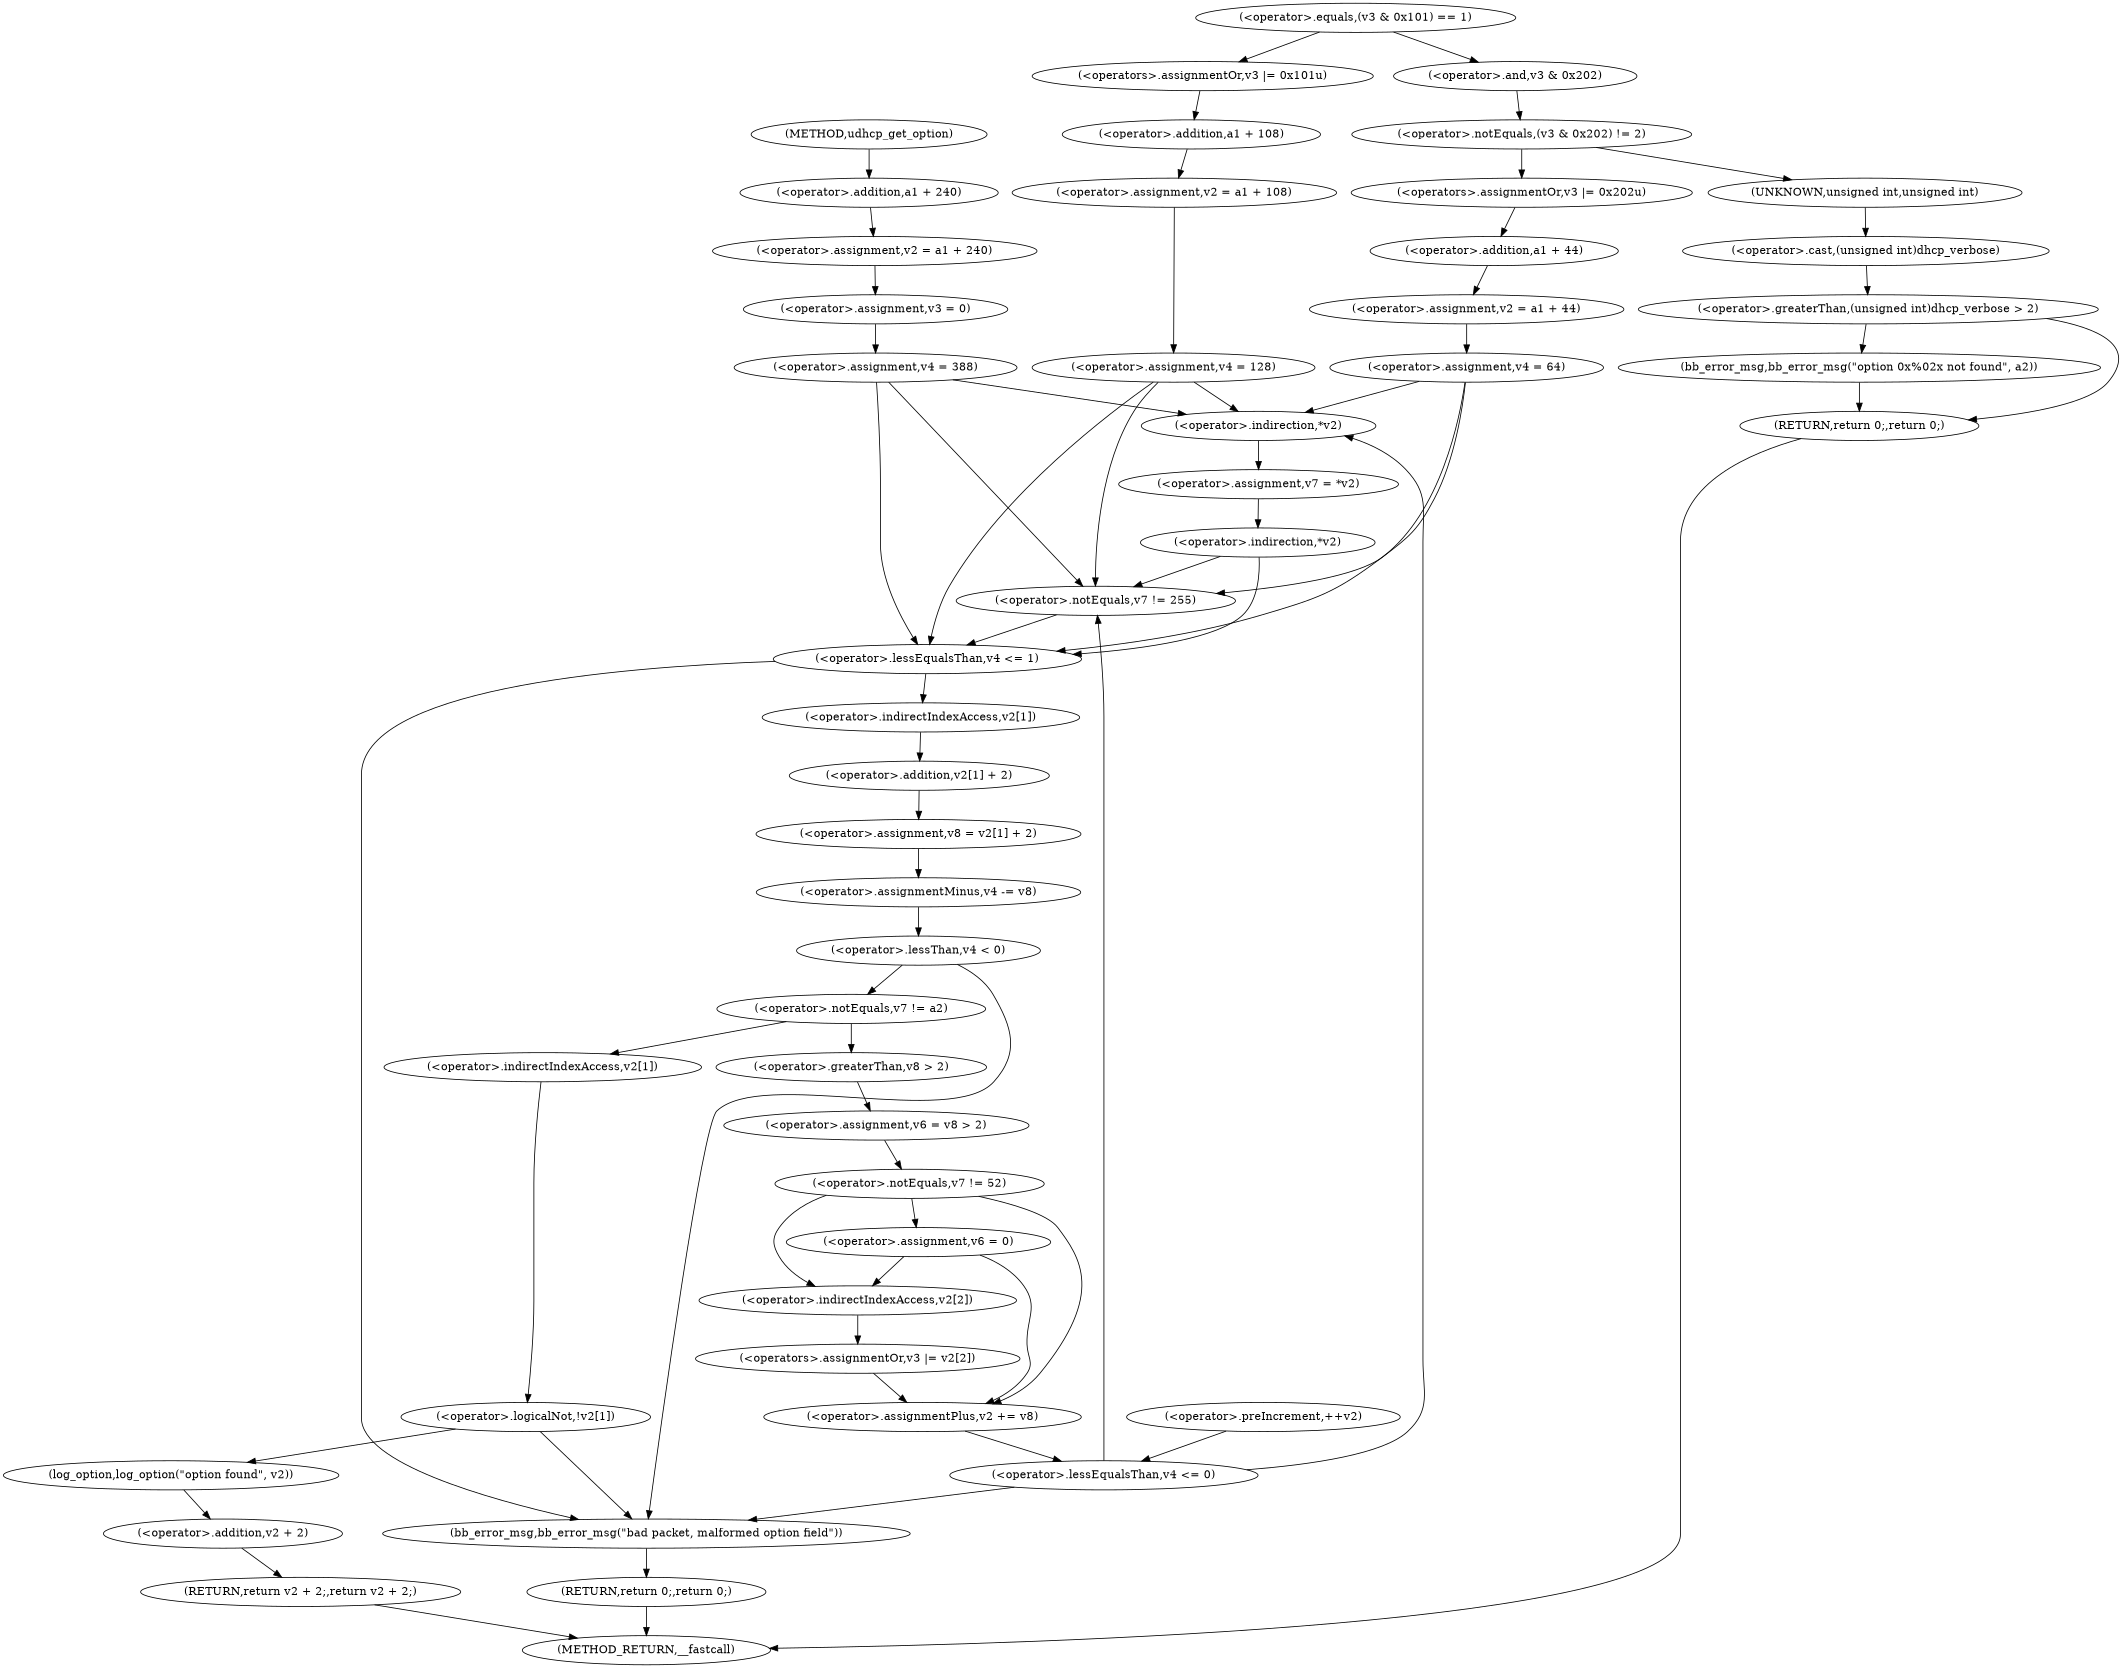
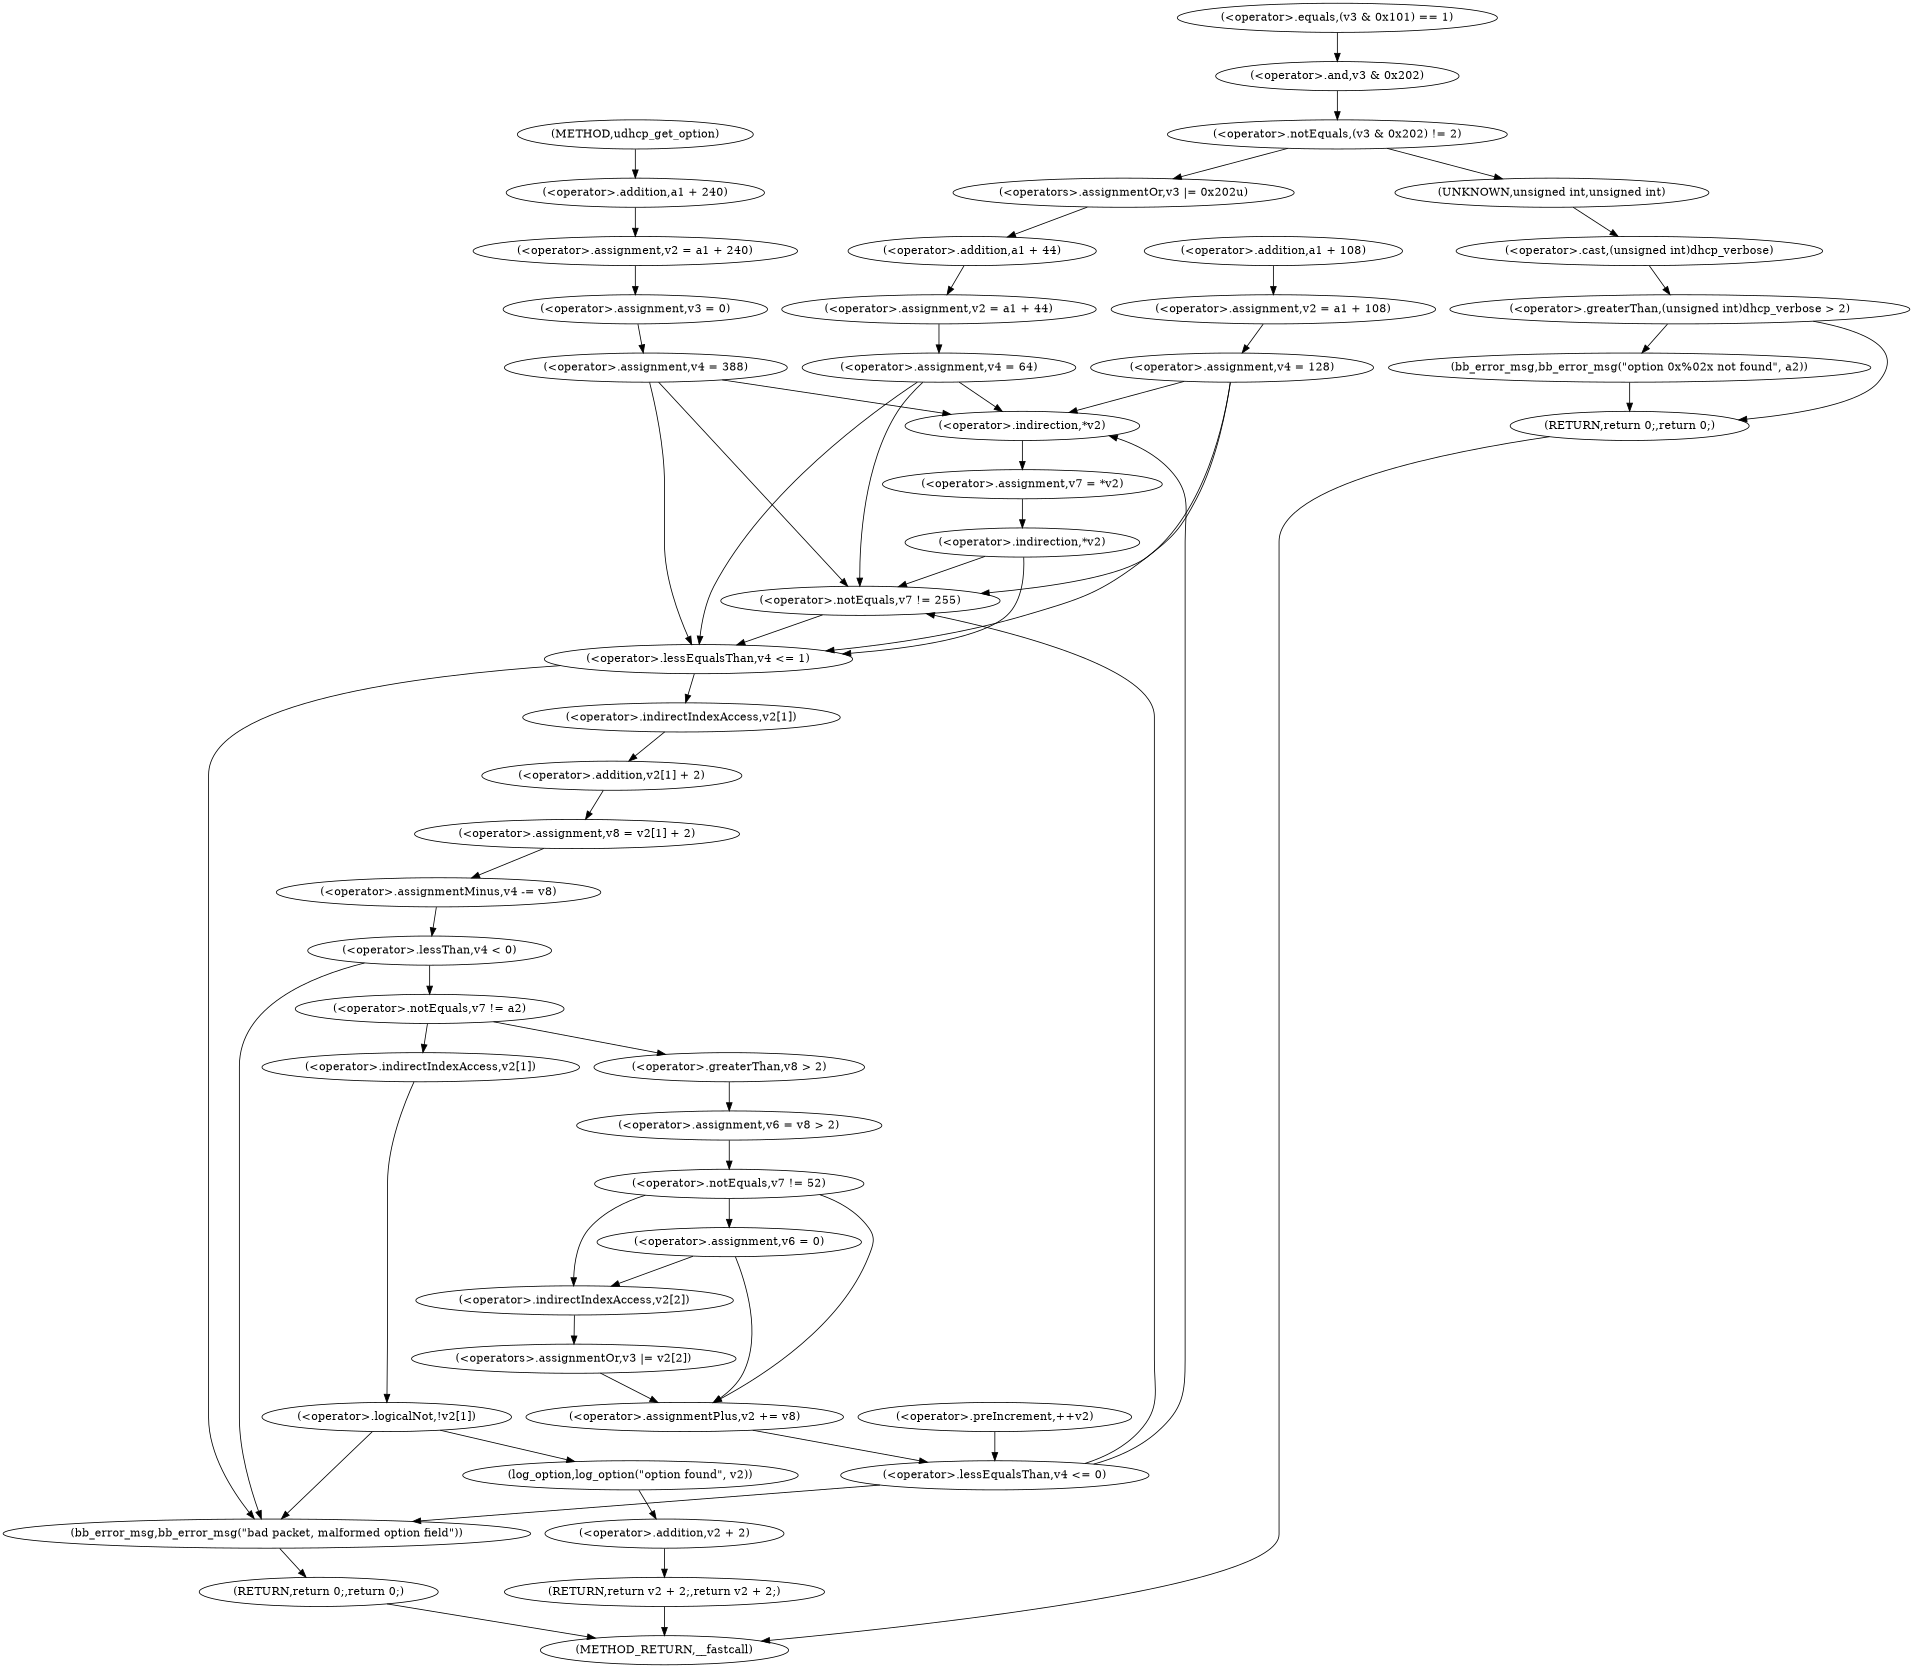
(1203, 76) -> none
